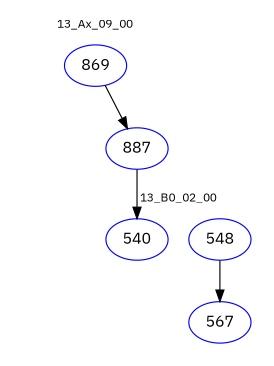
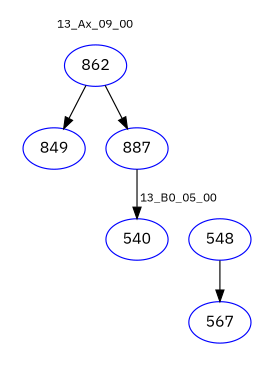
(96, 66) -> (96, 66)
none -> (54, 149)
(178, 199) -> (178, 199)
